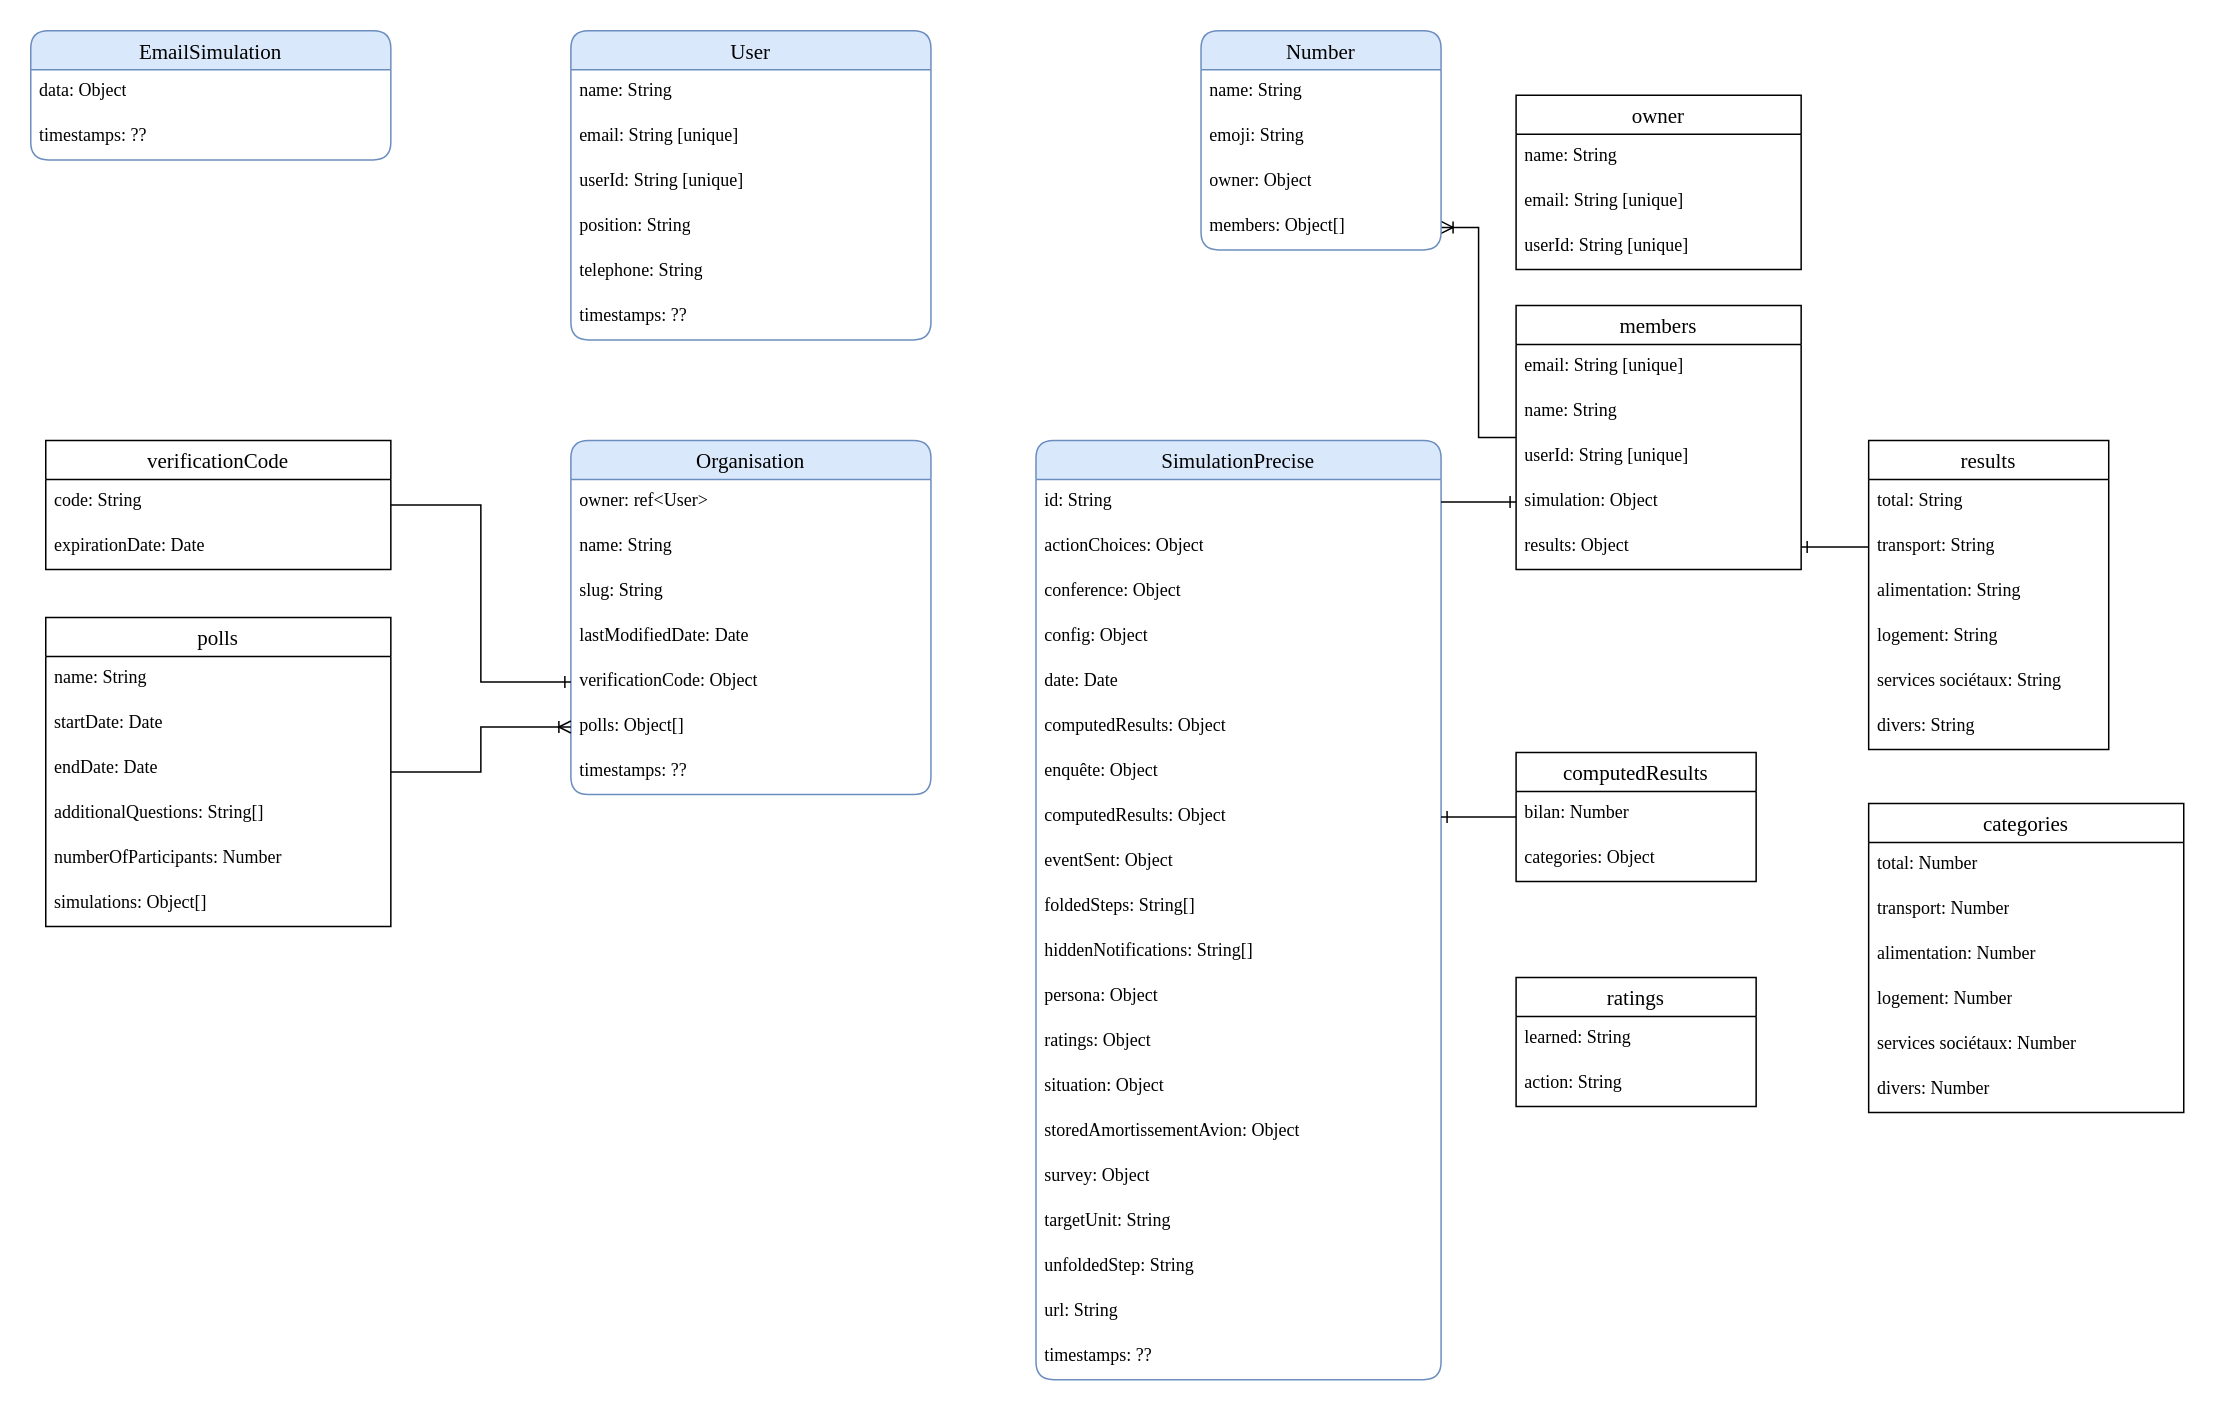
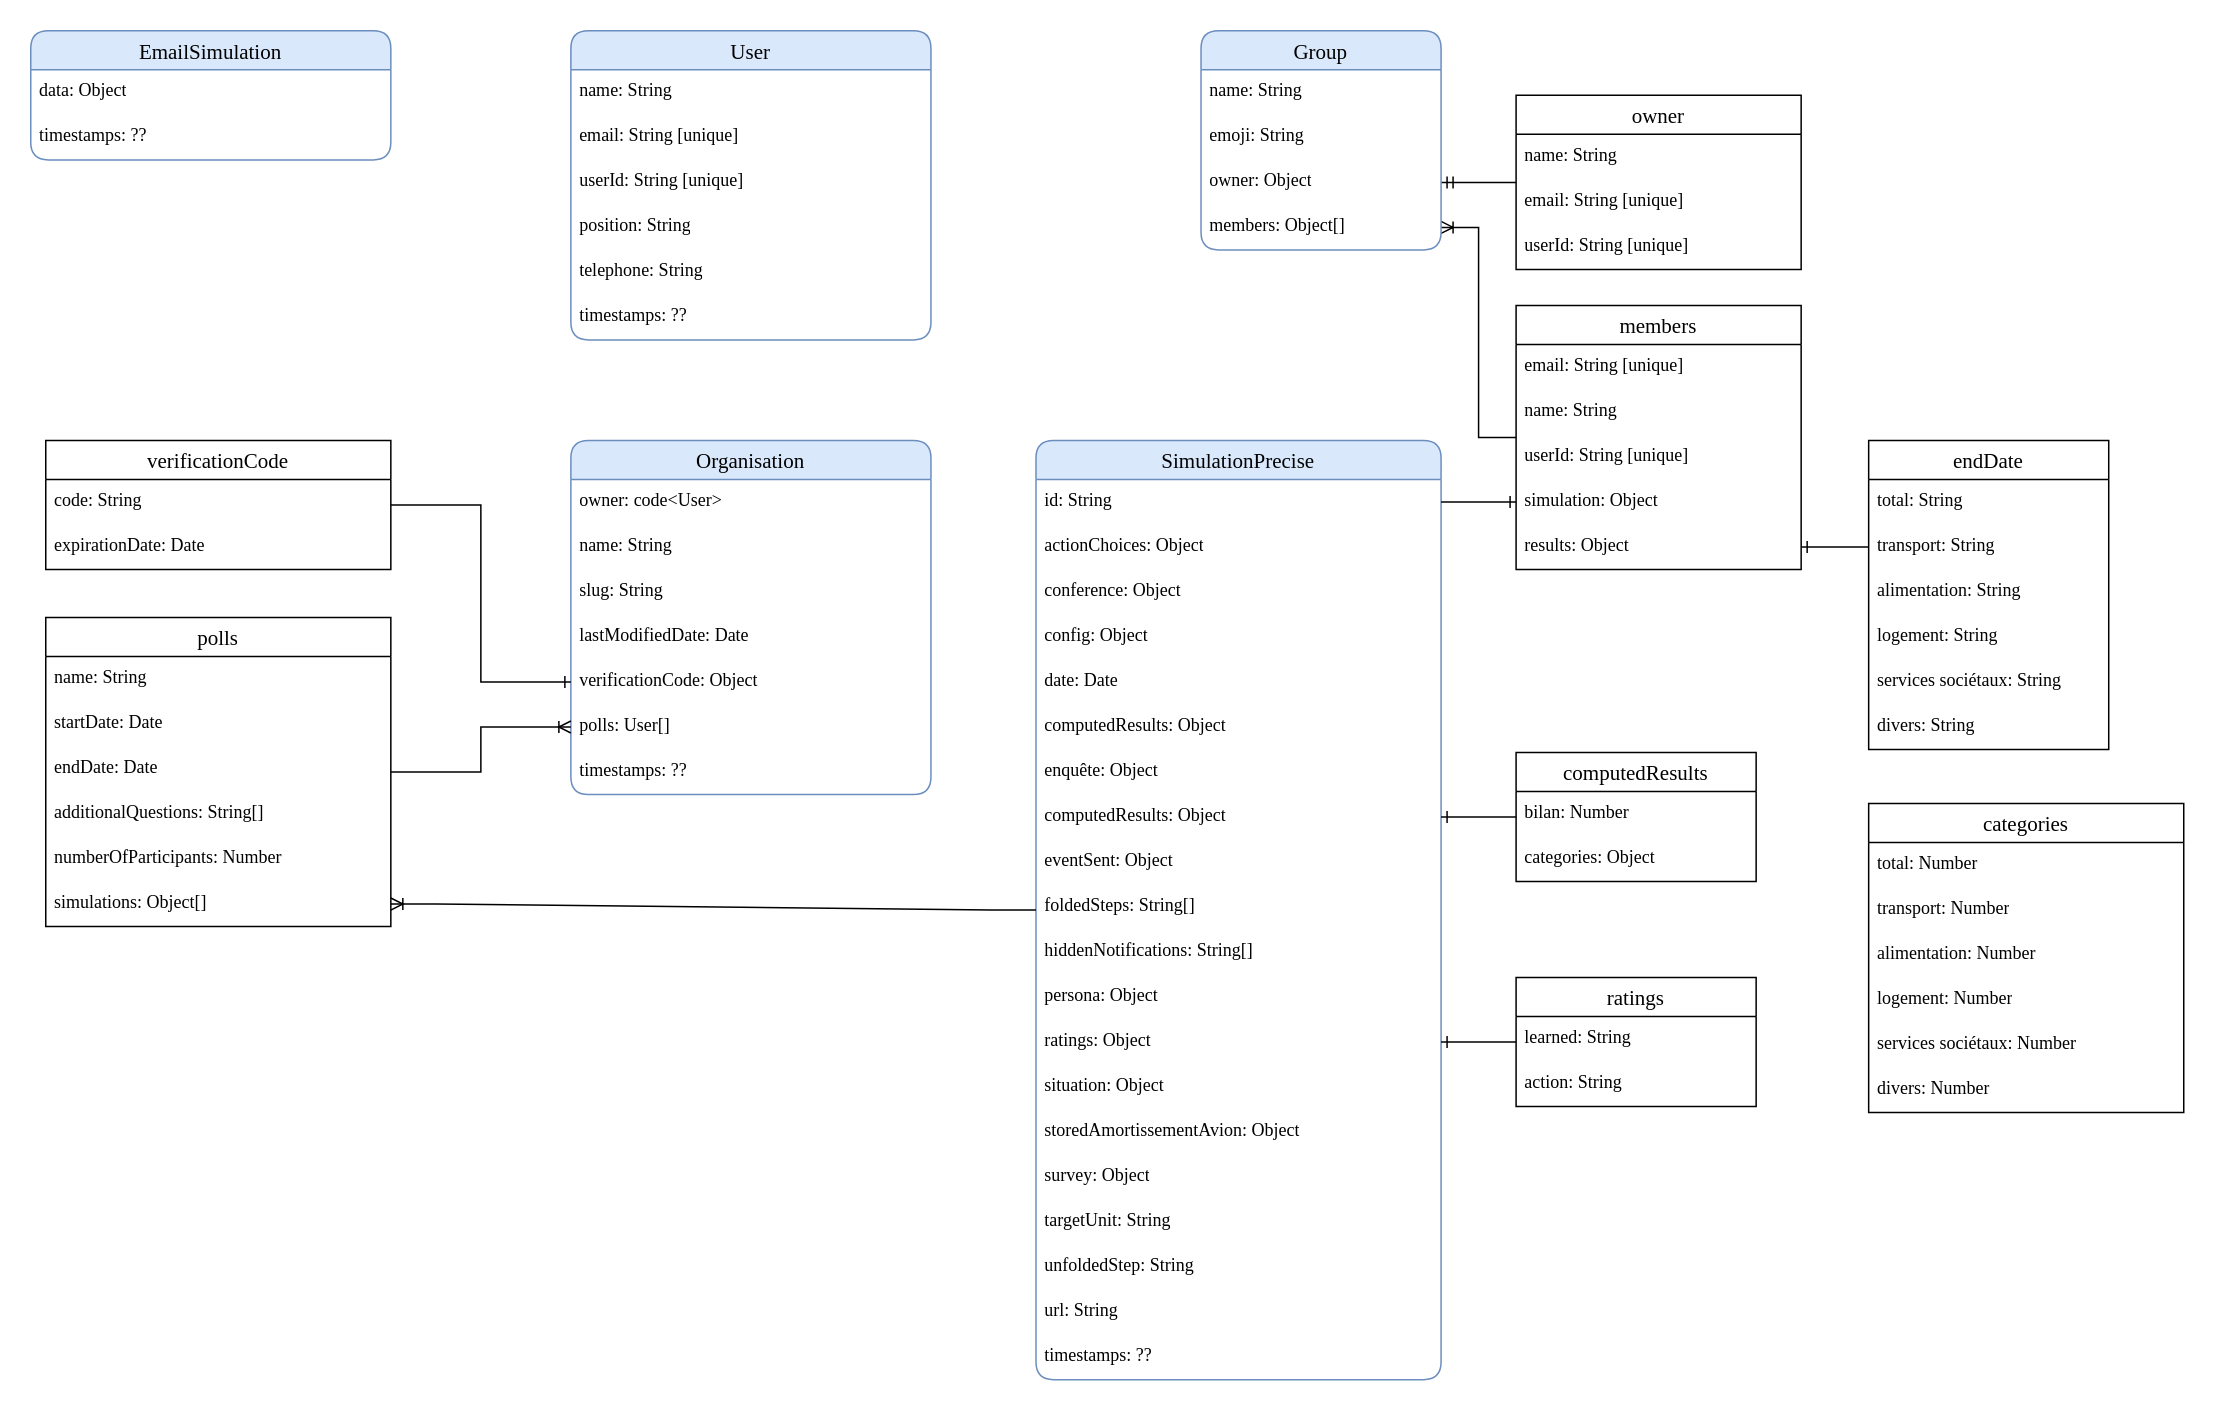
(1320, 52) -> (1320, 52)
none -> (1477, 182)
(1988, 461) -> (1988, 461)
(656, 501) -> (661, 501)
(646, 726) -> (636, 726)
none -> (713, 907)
none -> (1477, 1042)
